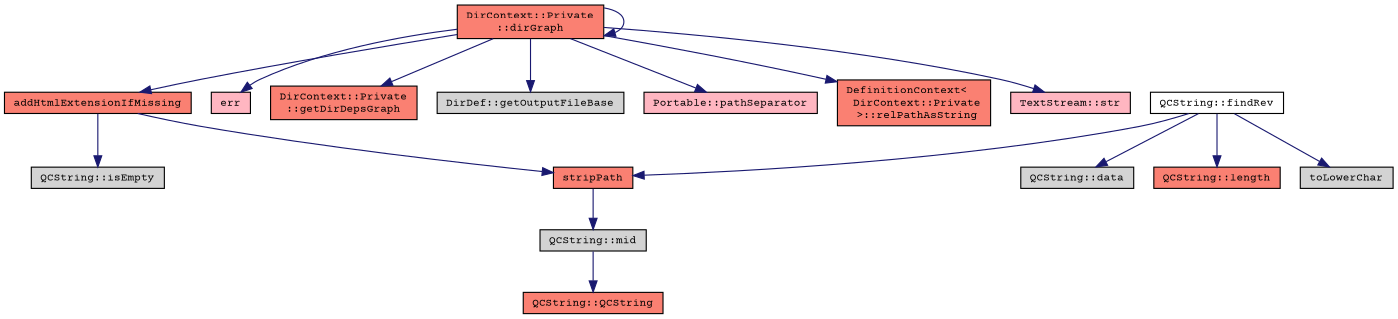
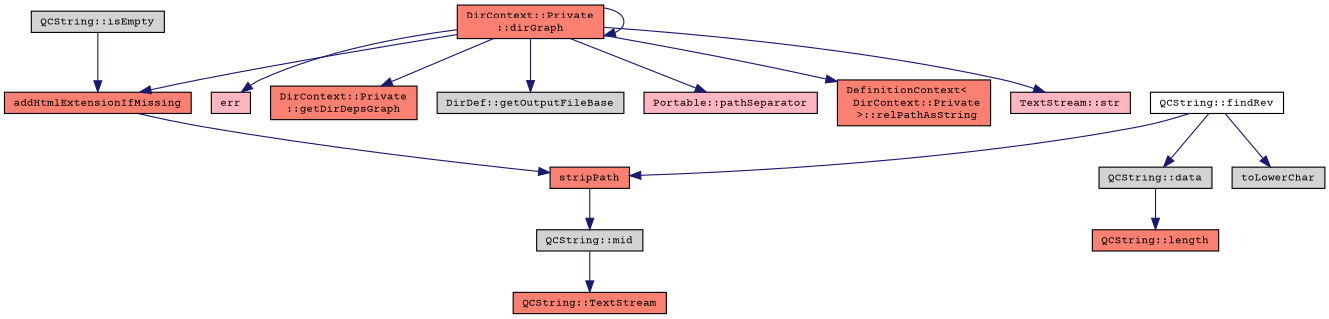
(98, 135) -> (98, 57)
(1217, 135) -> (1156, 203)
(593, 303) -> (590, 303)
